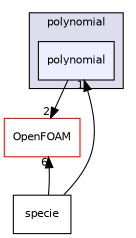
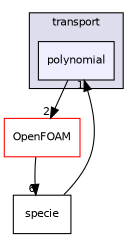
(76, 23) -> (76, 23)
(49, 181) -> (35, 171)
